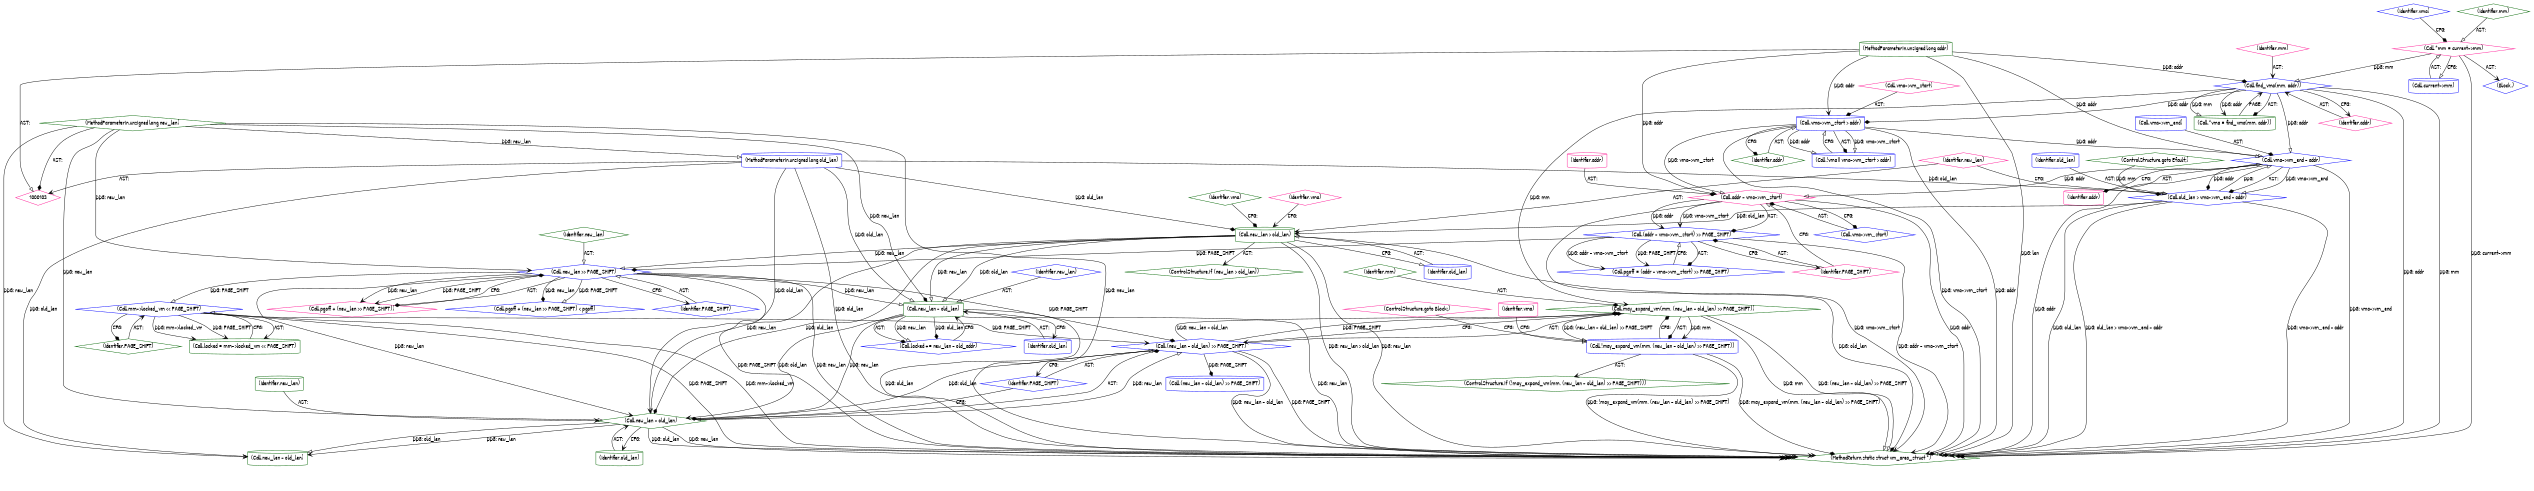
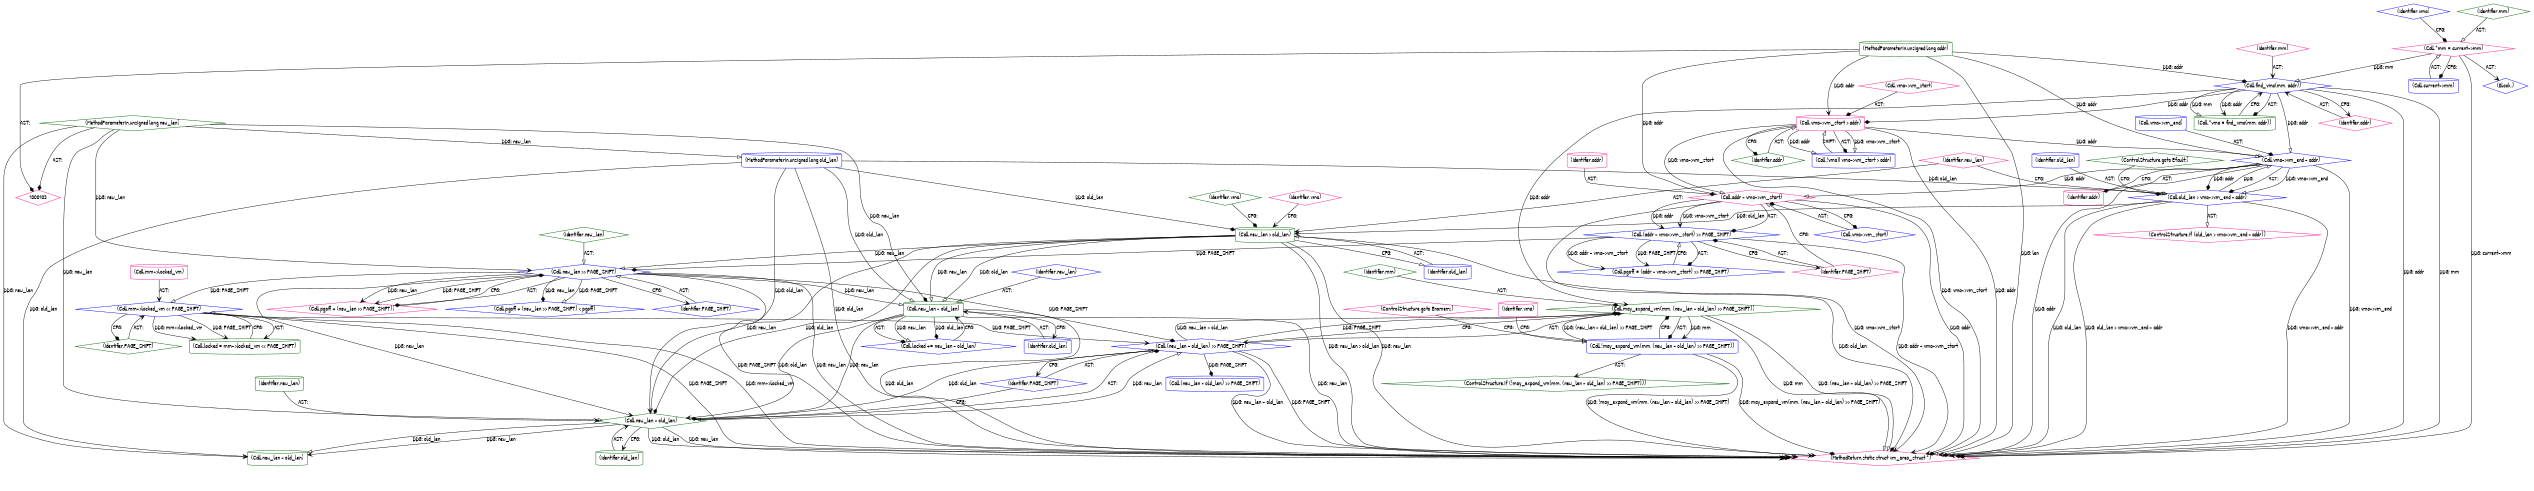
(887, 59) -> (887, 59)
(2447, 65) -> (2447, 65)
(1671, 70) -> (1671, 70)
(2256, 105) -> (2256, 105)
(1830, 123) -> (1830, 123)
(1830, 142) -> (1830, 142)
(396, 166) -> none
(2126, 179) -> (2126, 179)
(1540, 198) -> (1540, 198)
none -> (2207, 235)
none -> (159, 272)
(1214, 272) -> none
(1102, 307) -> none
(1417, 309) -> (1417, 309)
(939, 346) -> (939, 346)
(1881, 458) -> (1881, 458)
